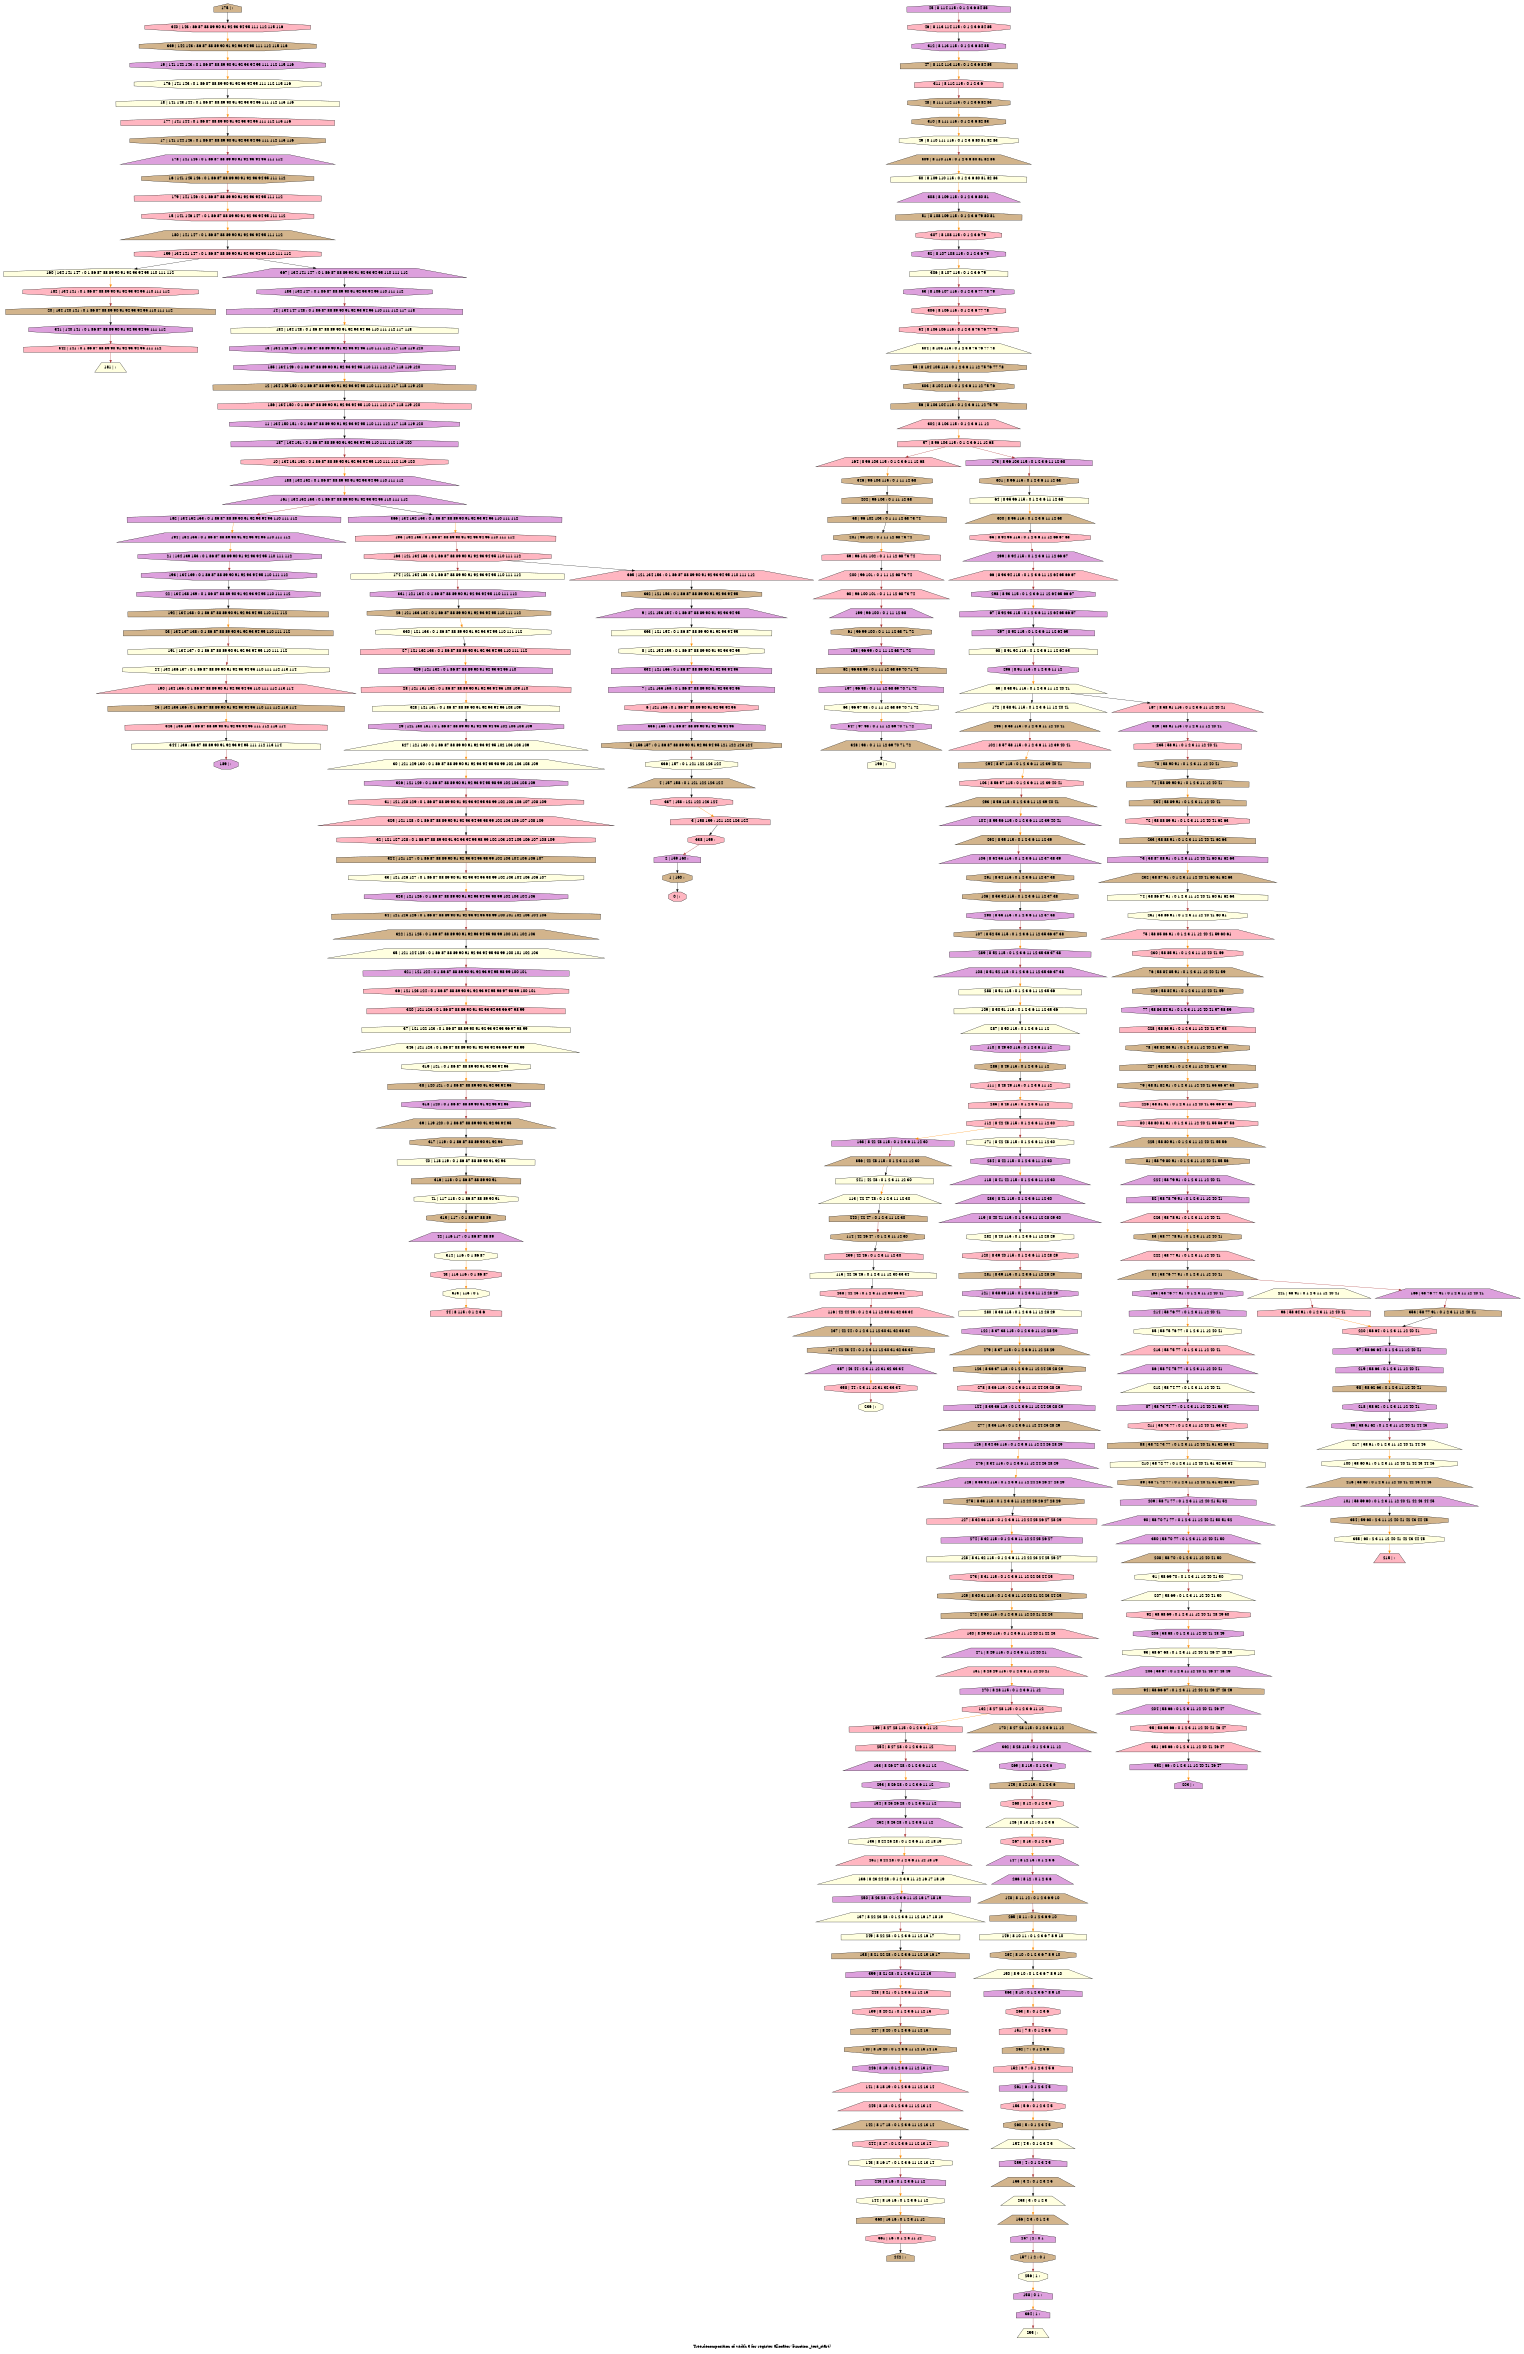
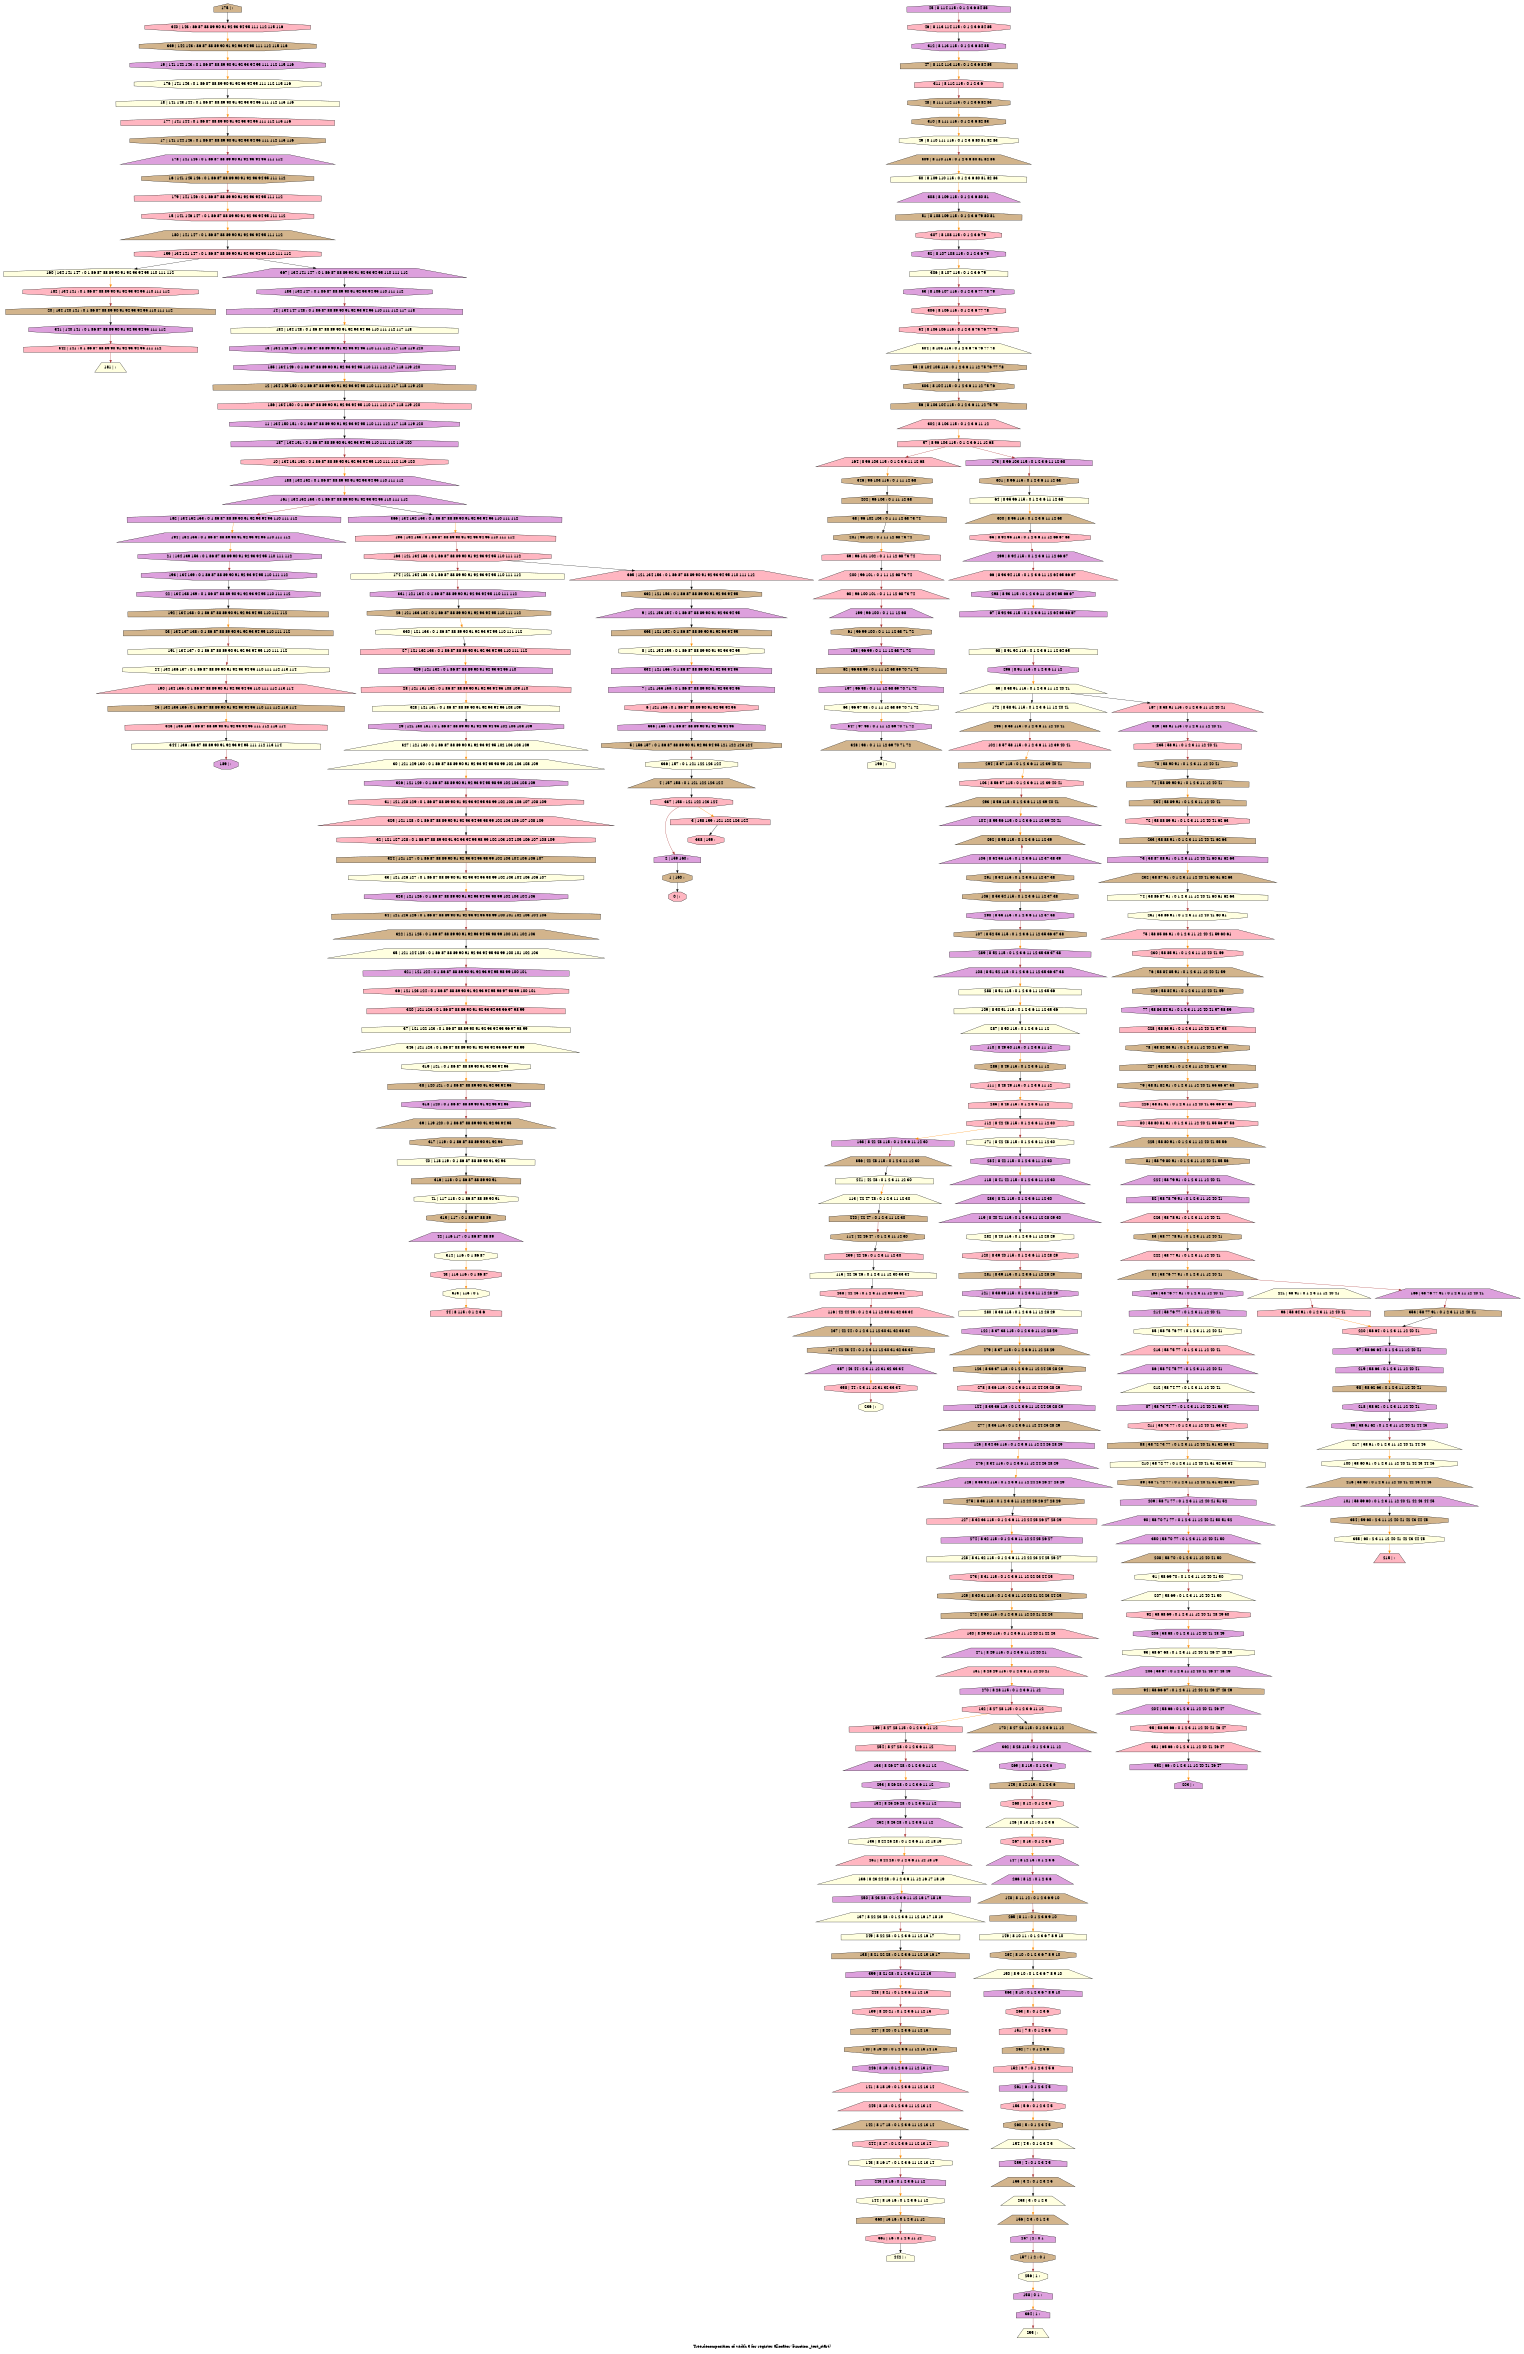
(959, 413) -> none
(1033, 584) -> none
(692, 632) -> (692, 632)
(1033, 632) -> none
(1018, 848) -> (1022, 851)
(692, 849) -> (665, 827)
(1188, 1264) -> (1188, 1264)
(901, 2257) -> (901, 2257)
